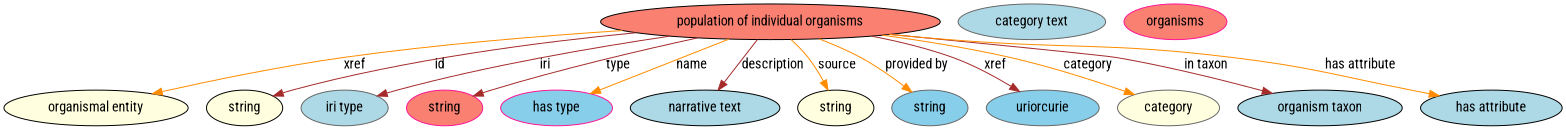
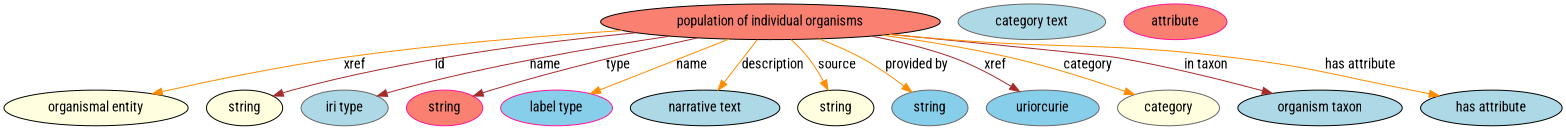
(1175, 22) -> (1175, 22)
(741, 61) -> (741, 61)
(545, 65) -> (545, 65)
(557, 108) -> (557, 108)
